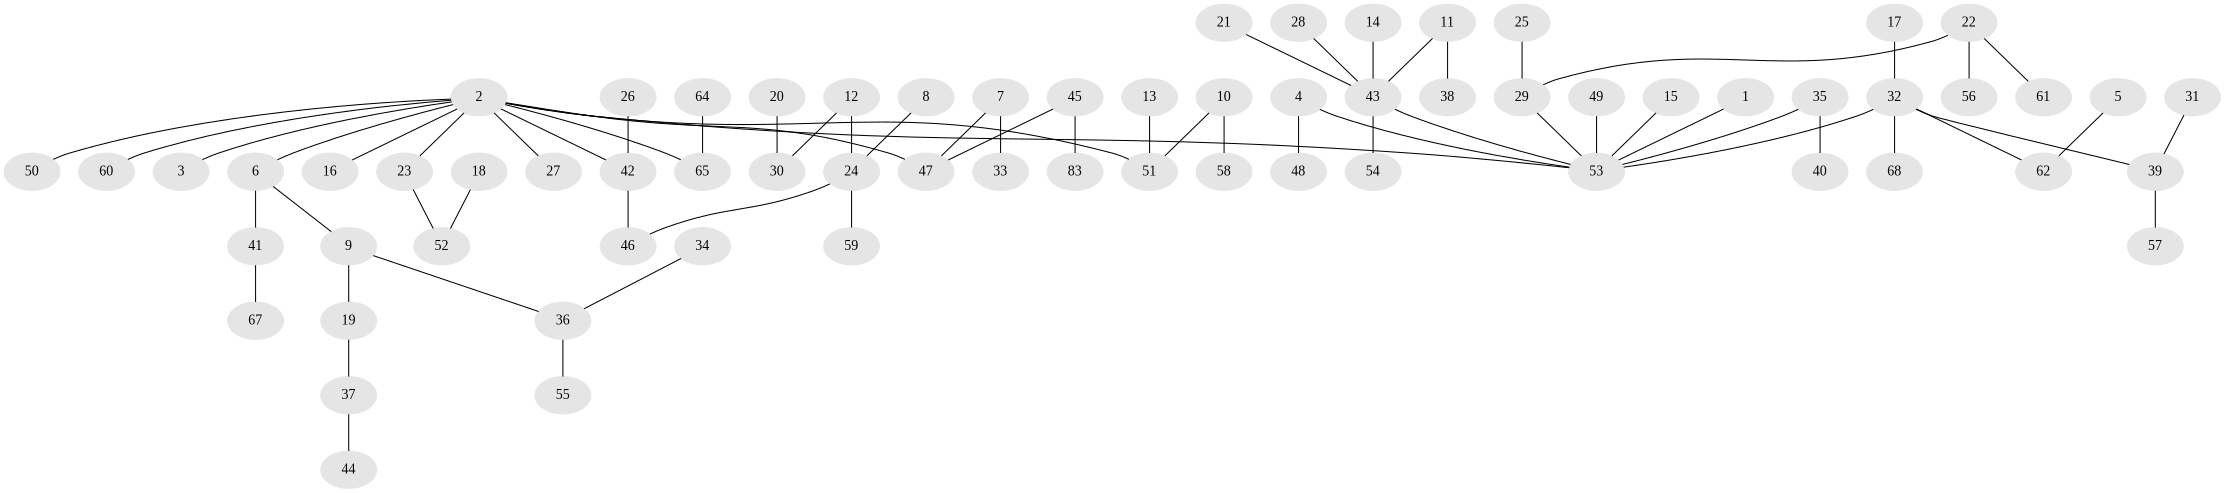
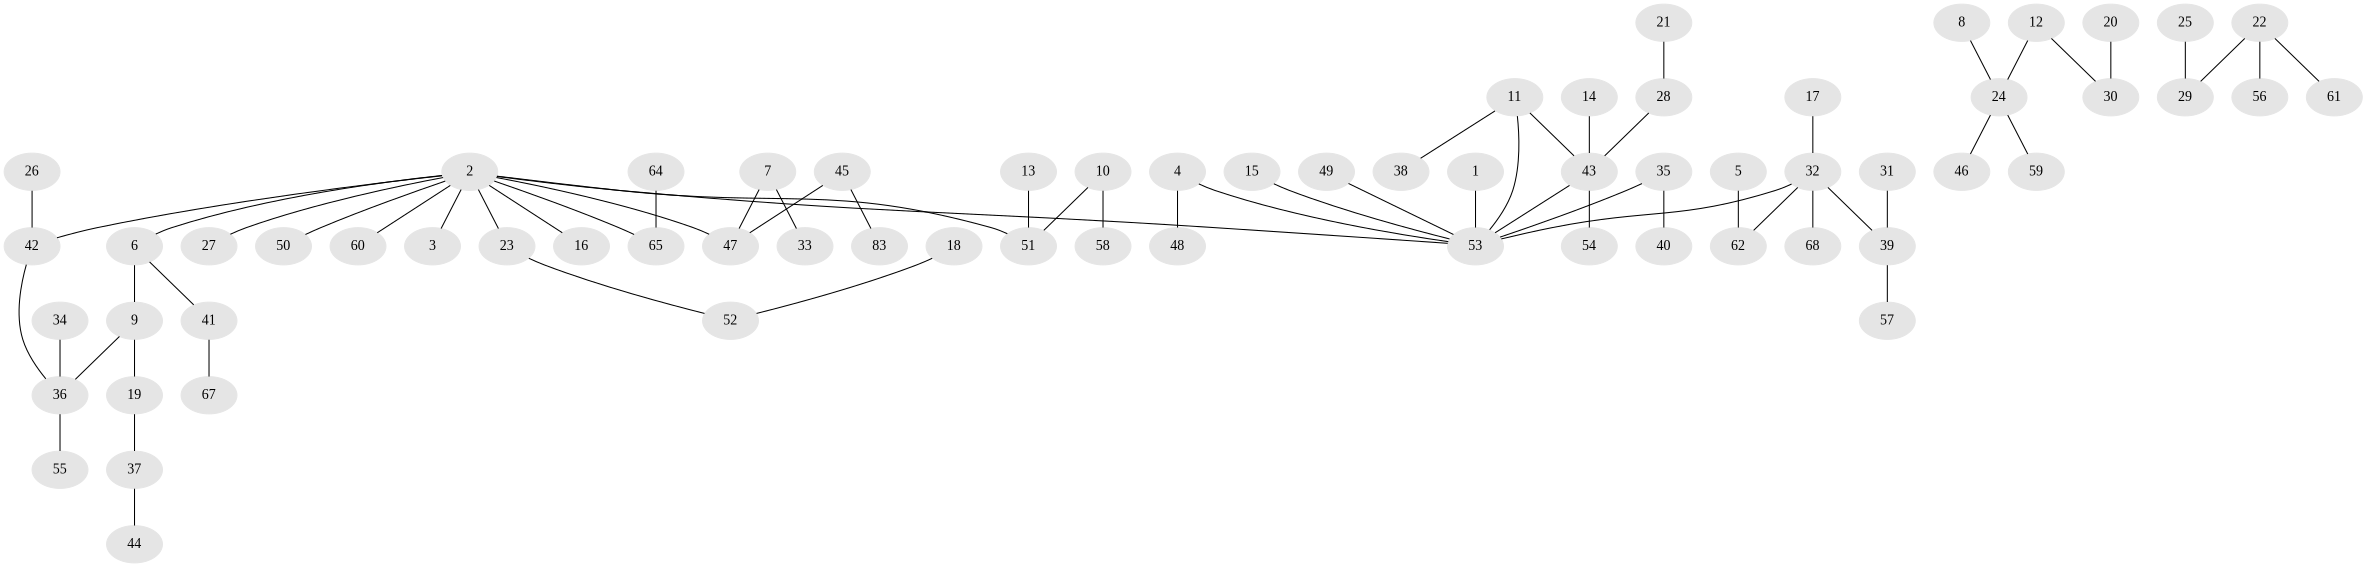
(1299, 60) -> (1664, 60)
(1559, 134) -> (1516, 176)
(628, 209) -> (20, 325)
